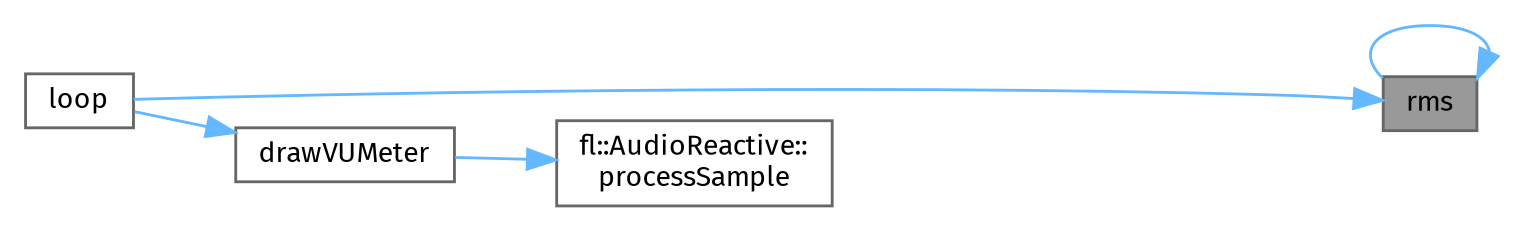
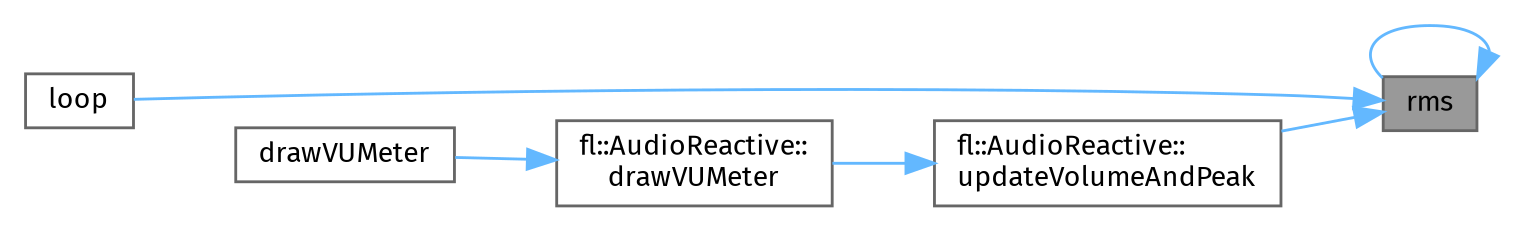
(171, 119) -> none
(694, 163) -> (694, 163)
none -> (1108, 163)
